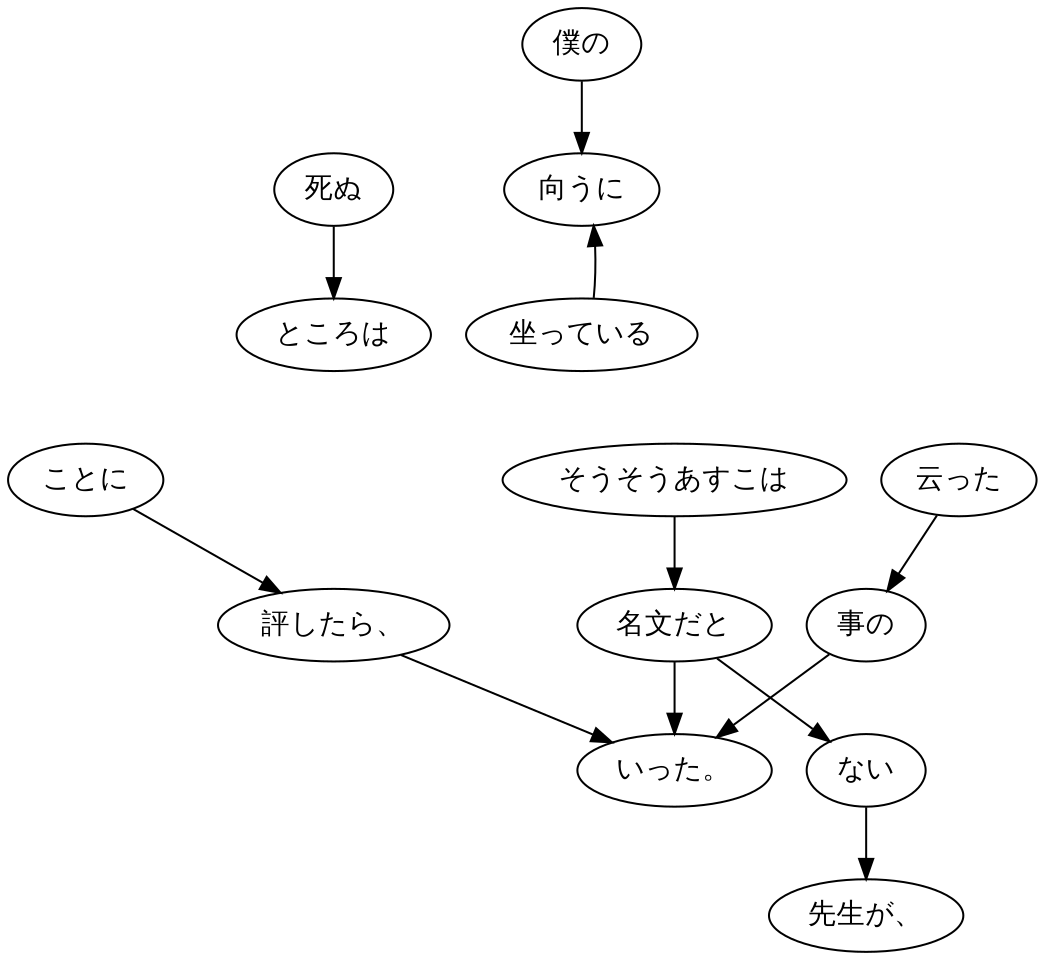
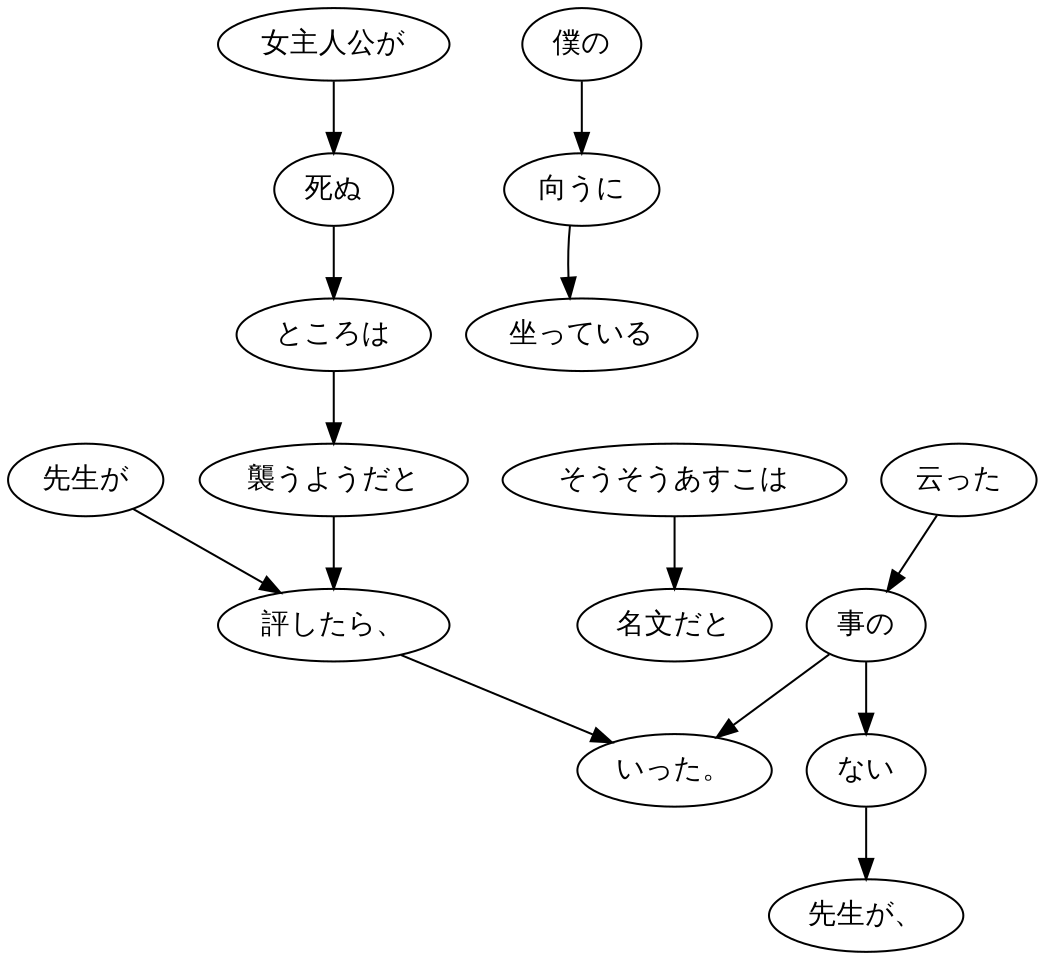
none -> (334, 44)
(595, 272) -> (568, 252)
(86, 480) -> (86, 480)
none -> (334, 480)
(675, 688) -> none
(760, 690) -> (866, 688)
